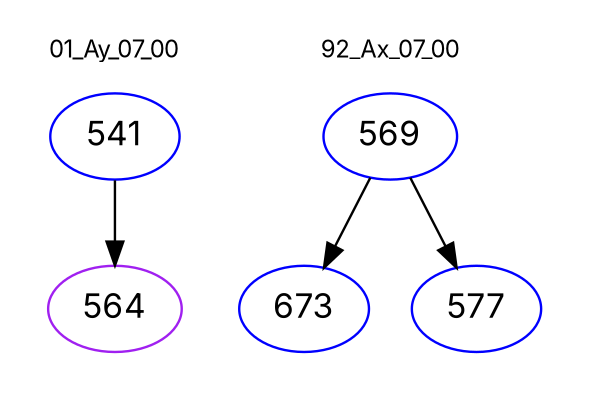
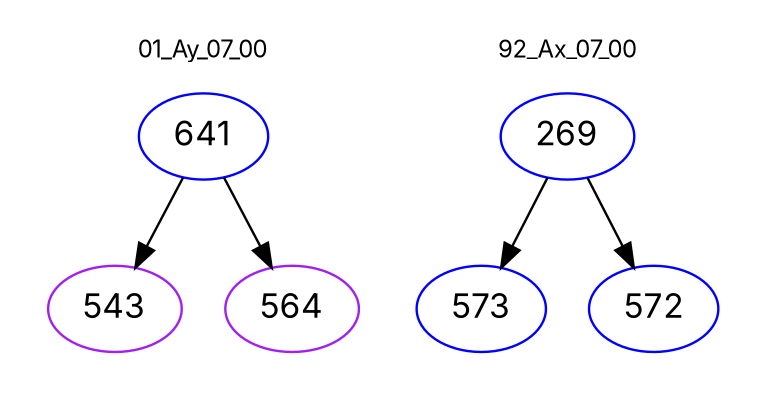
(115, 136) -> (204, 136)
(390, 136) -> (567, 136)
none -> (115, 309)
(304, 309) -> (481, 309)
(476, 309) -> (654, 309)
